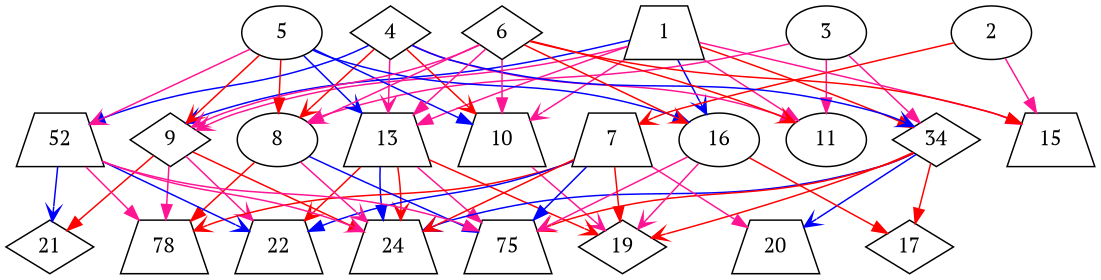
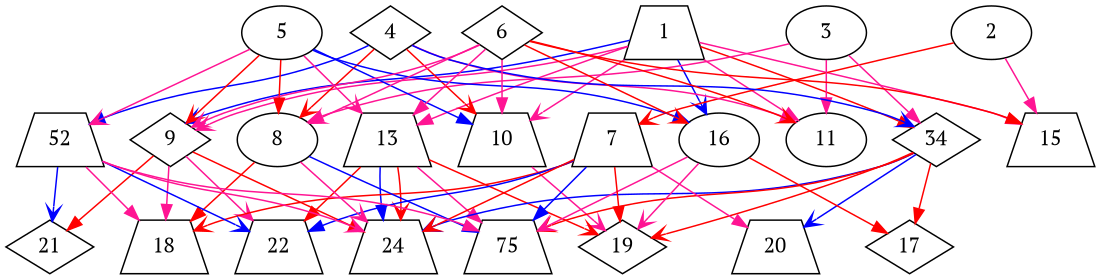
(325, 77) -> (325, 77)
(389, 79) -> none
(341, 185) -> (341, 185)
(164, 247) -> (164, 247)
